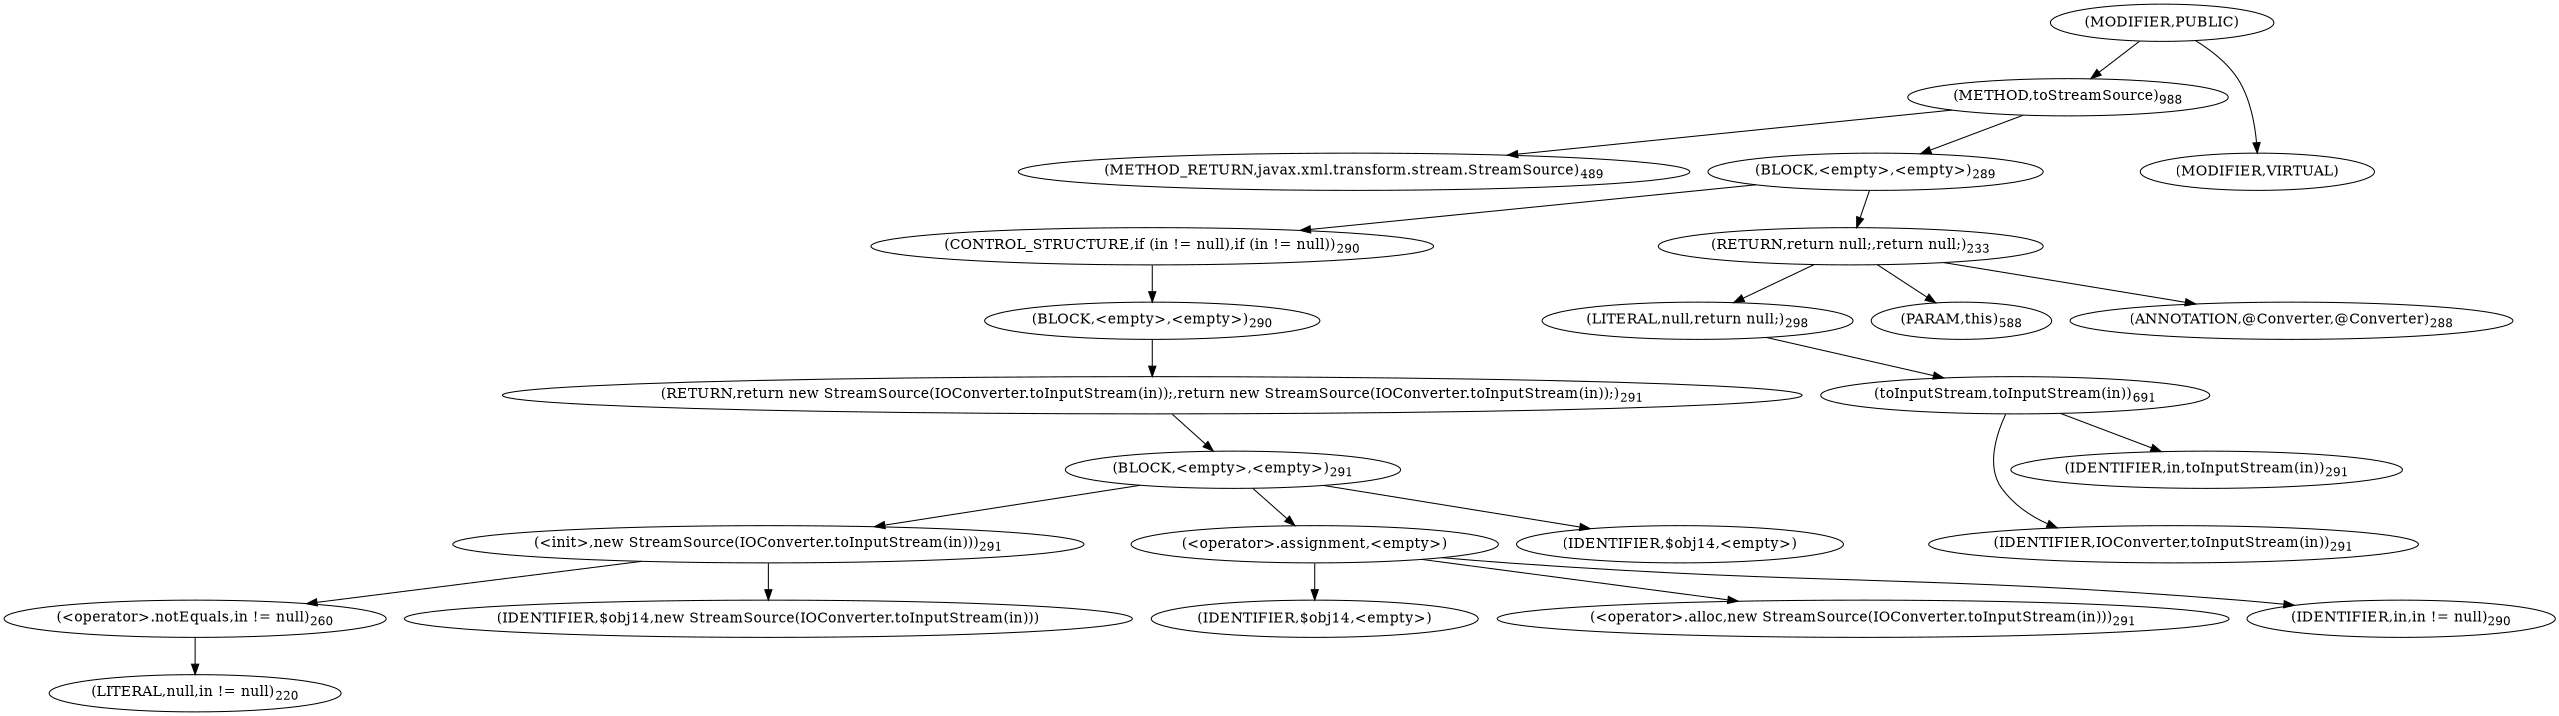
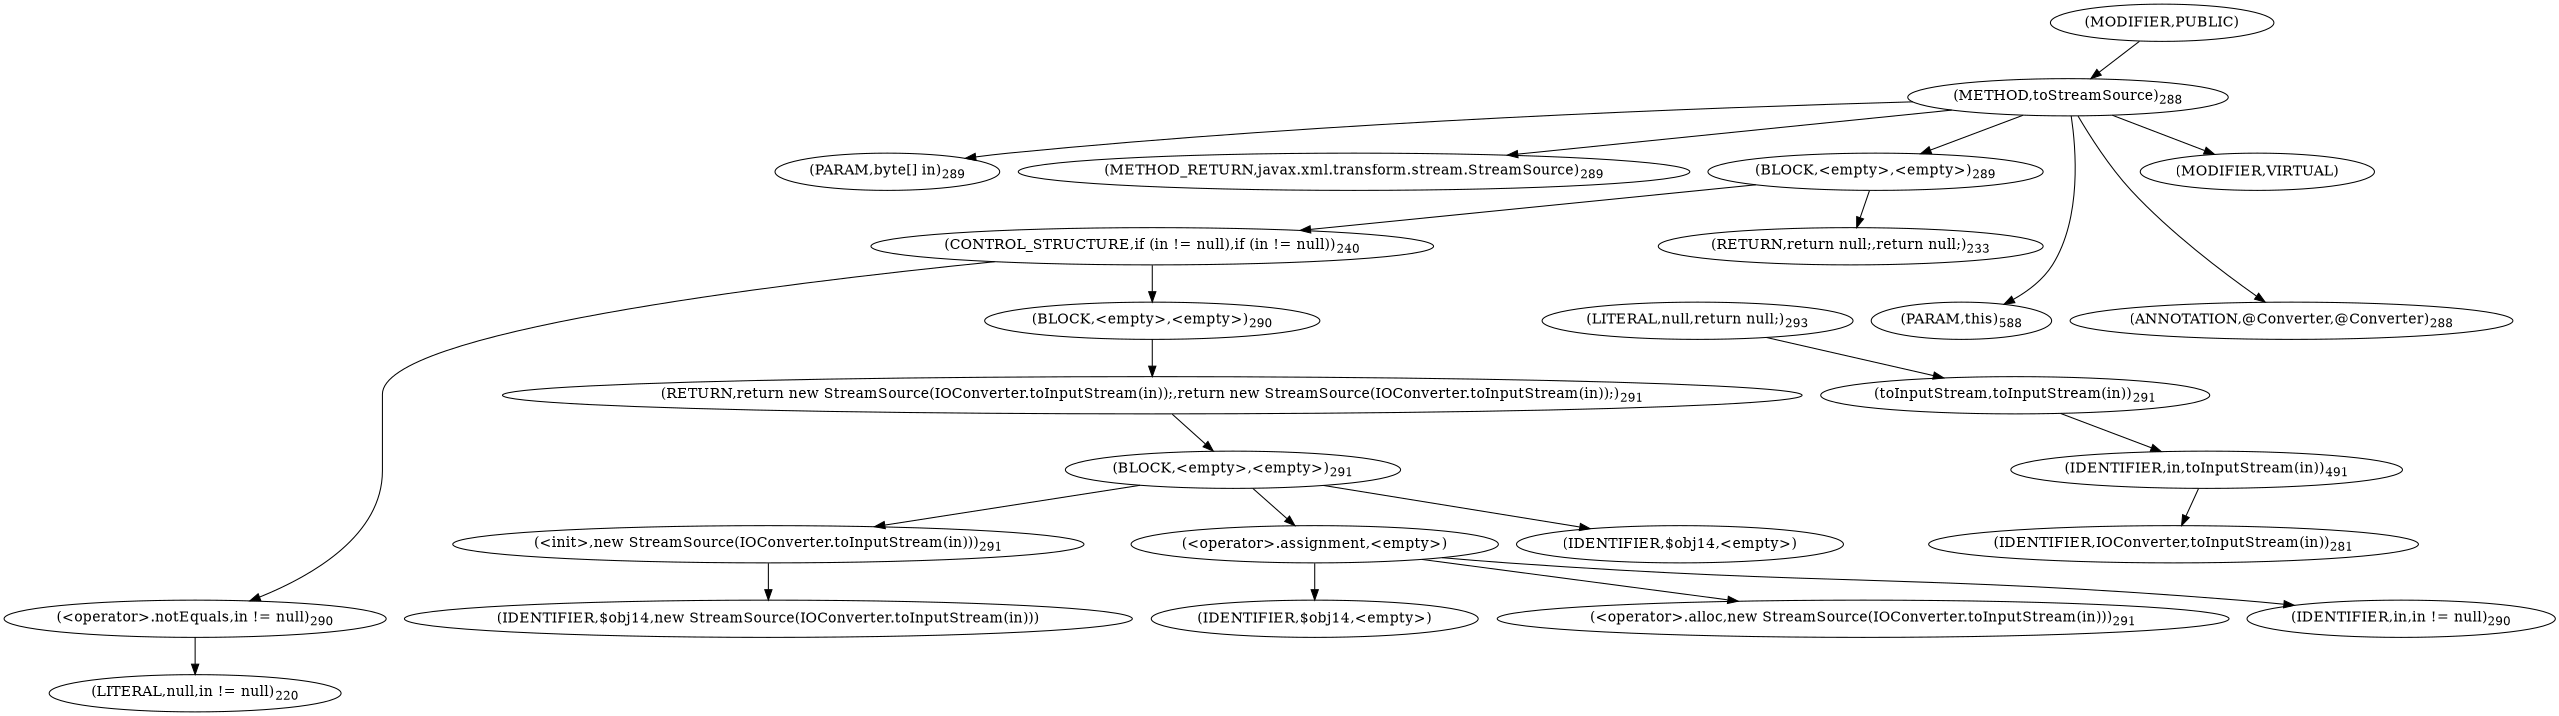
(2240, 83) -> (2158, 133)
(2171, 96) -> (2171, 96)
(1592, 170) -> (1592, 170)
none -> (887, 172)
(1348, 245) -> (1348, 245)
(1779, 281) -> none
(1902, 281) -> (2070, 218)
(2064, 282) -> (2157, 216)
(1797, 319) -> (1797, 319)
(2145, 394) -> (2145, 394)
(2337, 468) -> (2337, 468)
(1997, 480) -> (2192, 502)
(2342, 543) -> (2342, 543)
(479, 582) -> (550, 324)
(322, 617) -> (322, 617)
